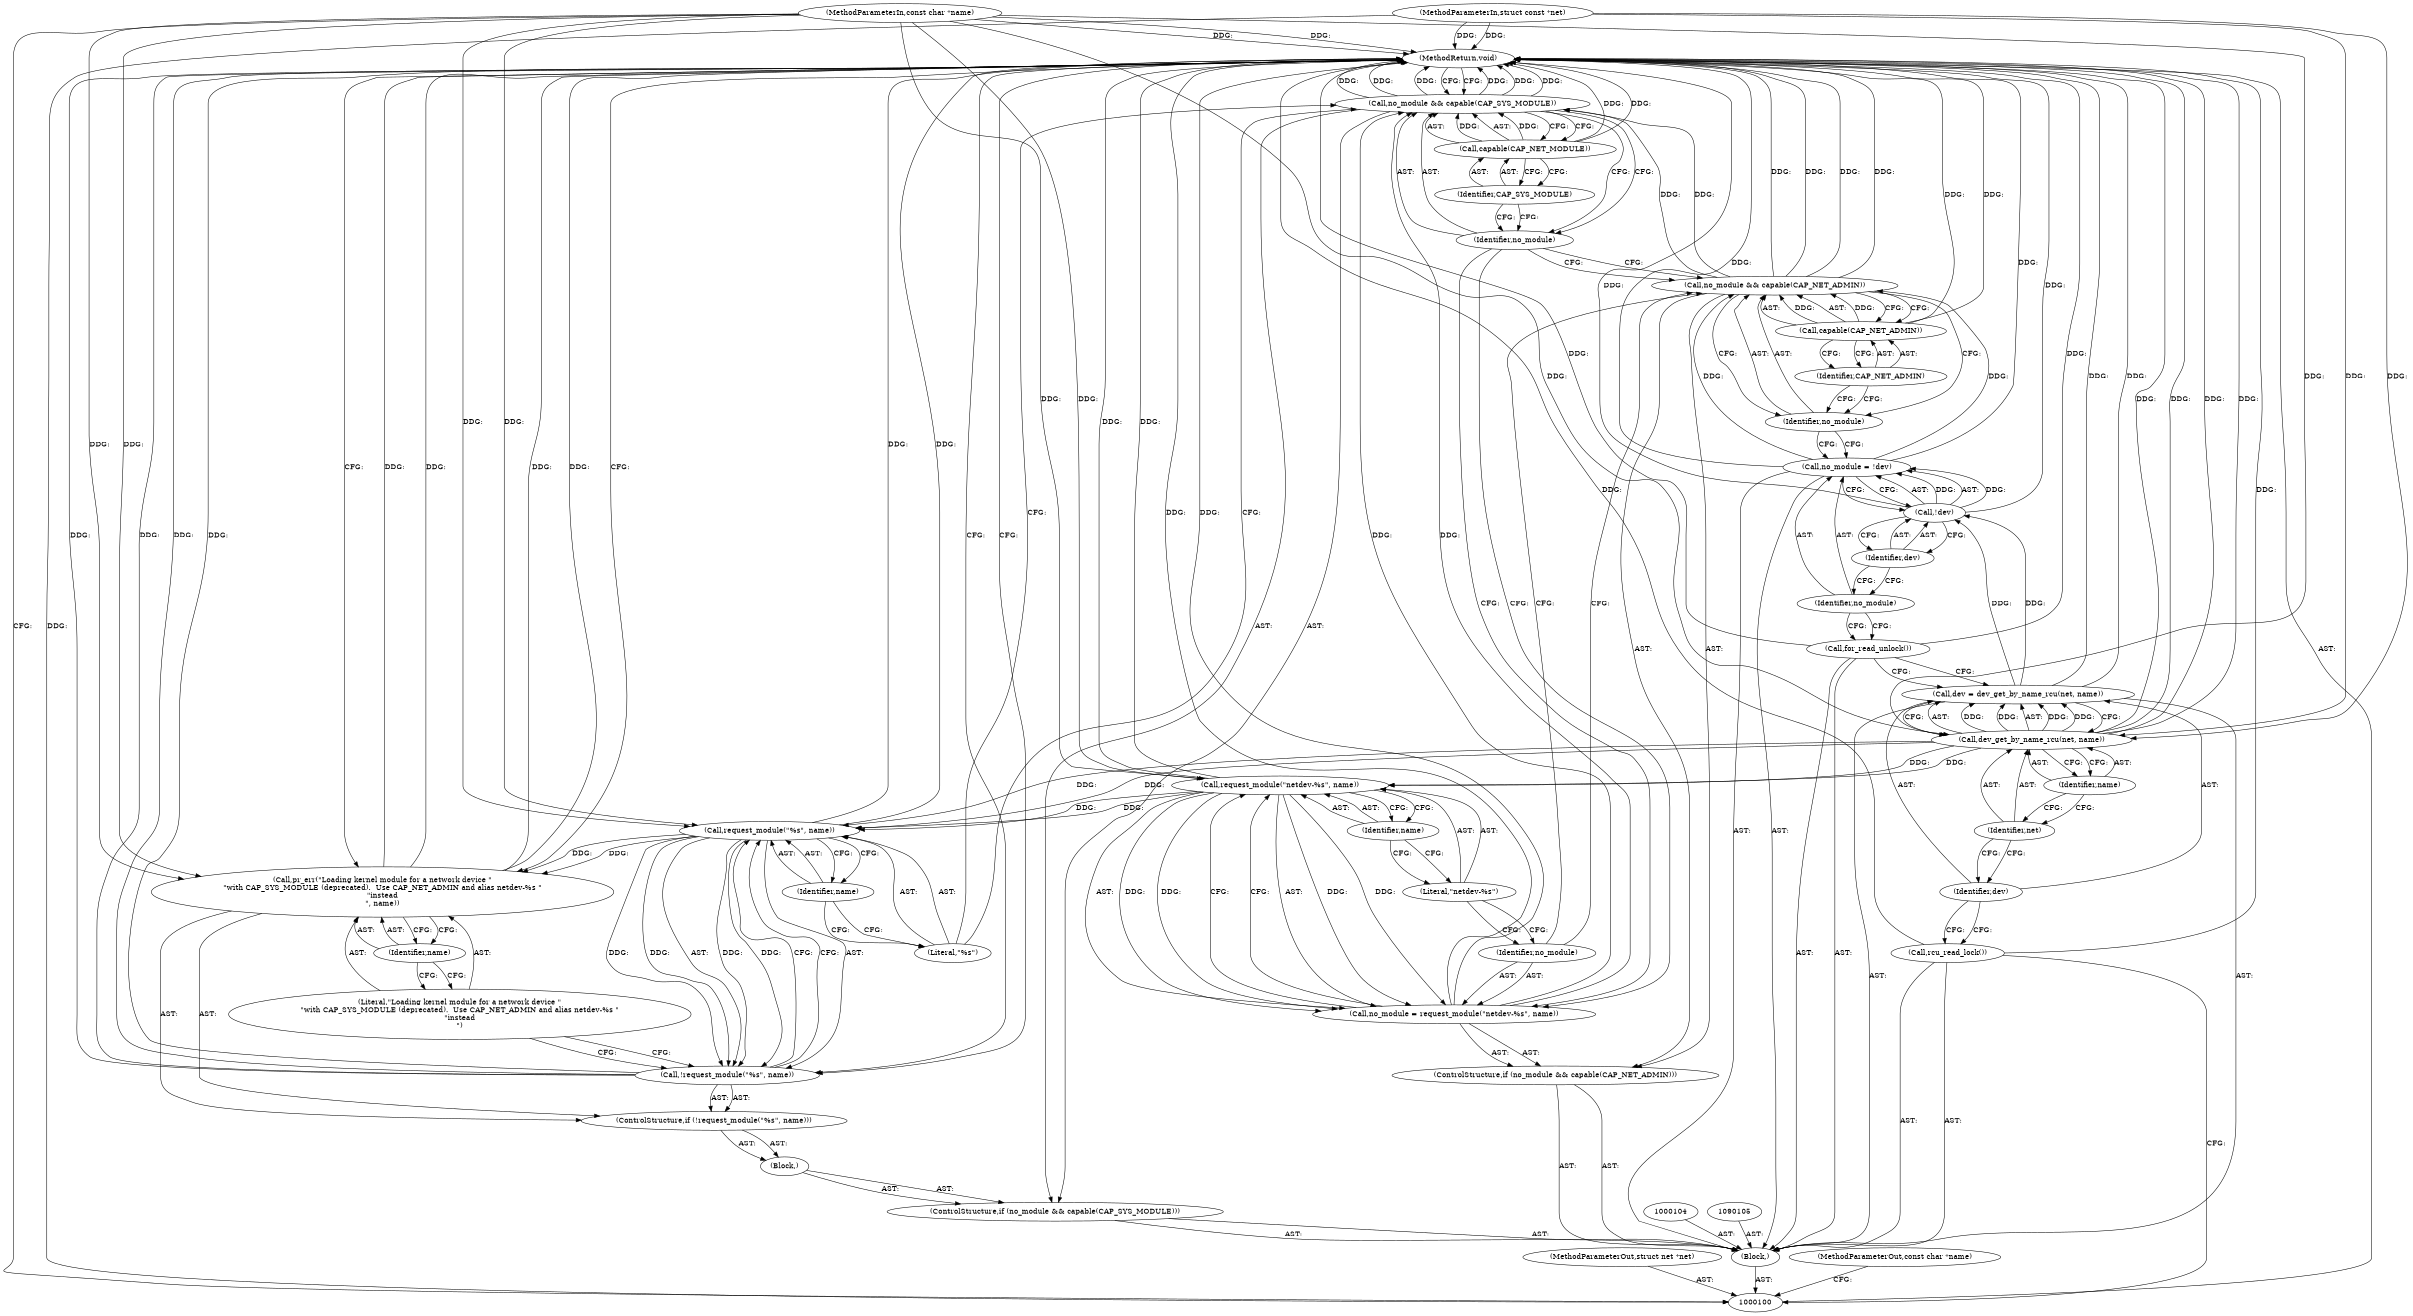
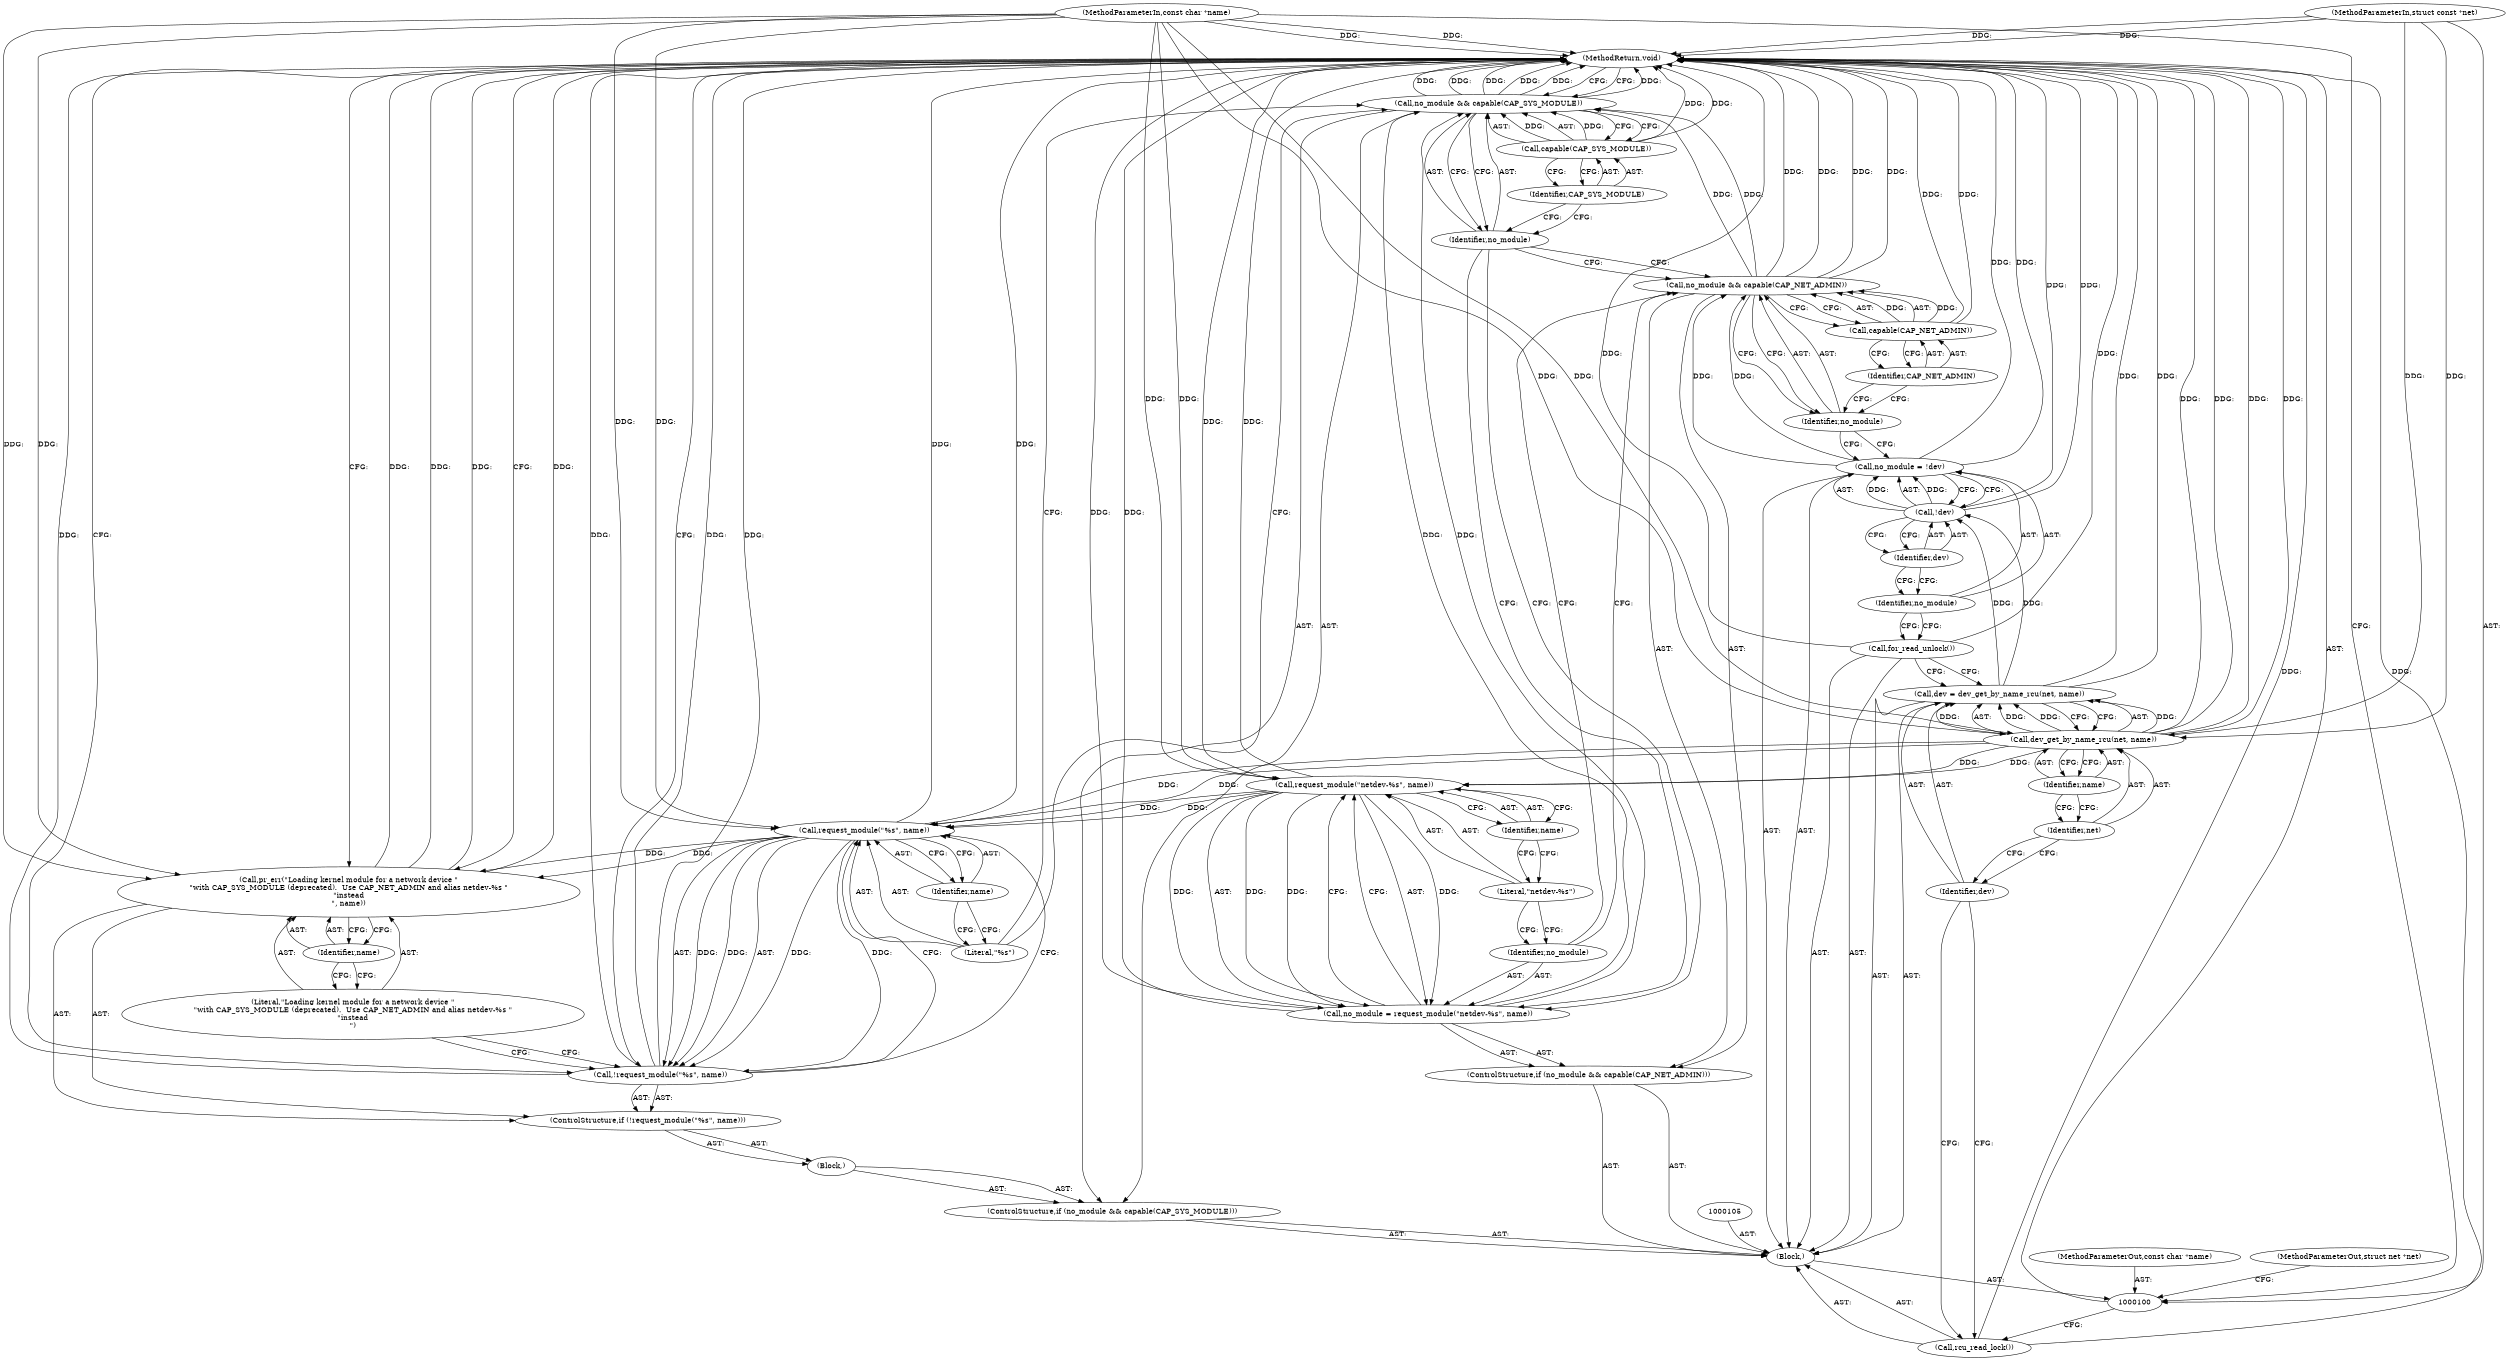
(1525, 149) -> (1587, 149)
(59, 626) -> (2493, 626)
(1671, 1212) -> none
(1735, 1212) -> (1725, 1212)
(2207, 1238) -> (2061, 1324)
(1706, 1280) -> (2266, 1280)
(1844, 1280) -> (2145, 1280)
